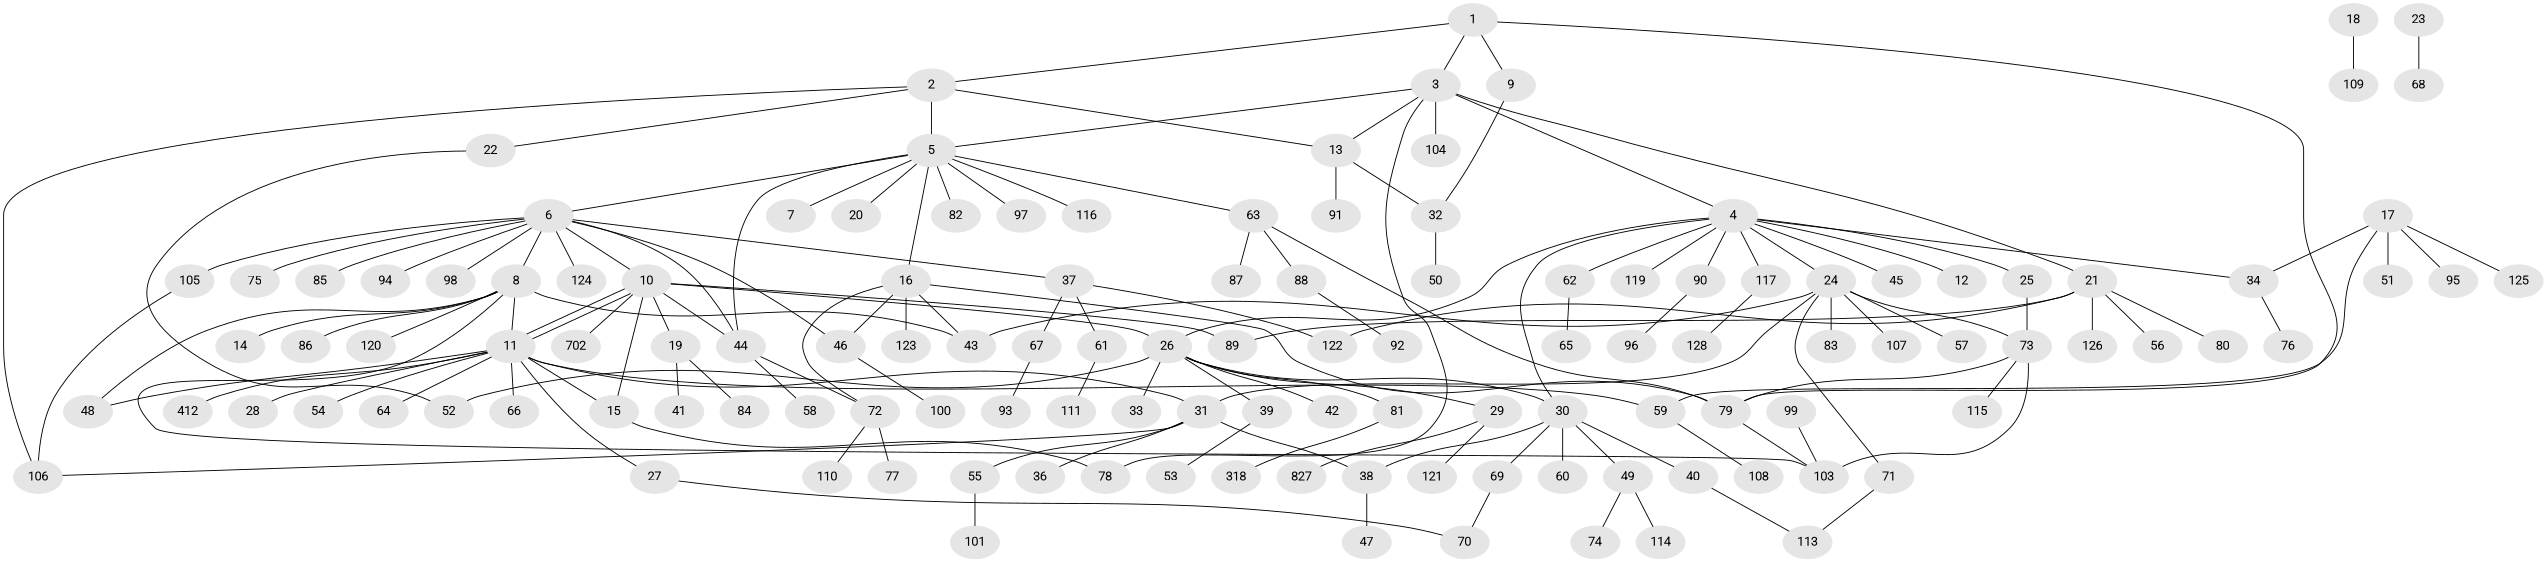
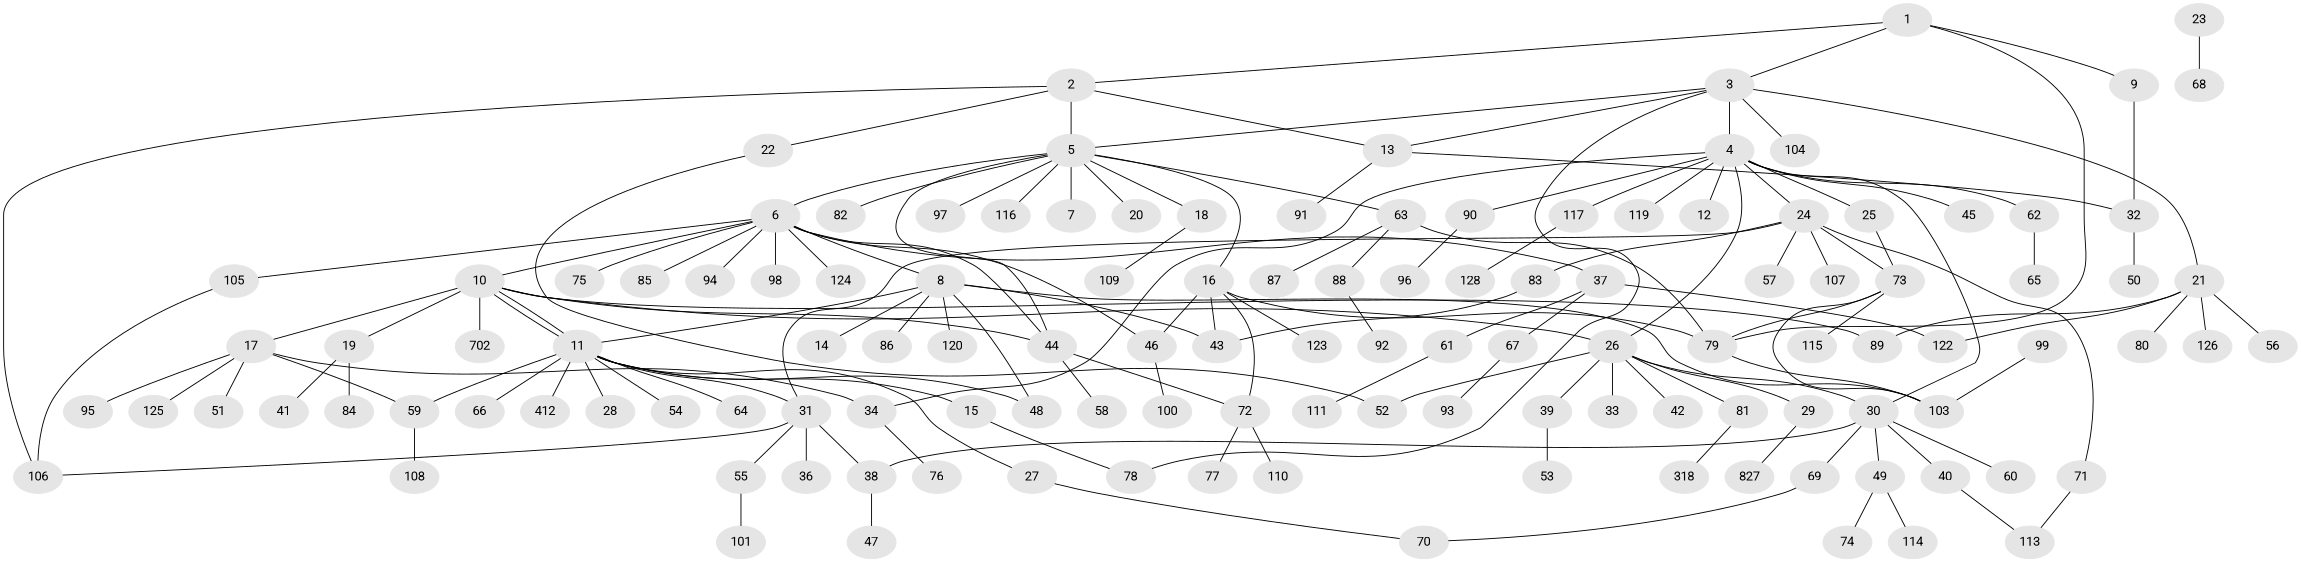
none -> (1136, 183)
(1381, 312) -> (1344, 322)
(630, 346) -> (366, 314)
(1432, 477) -> none
